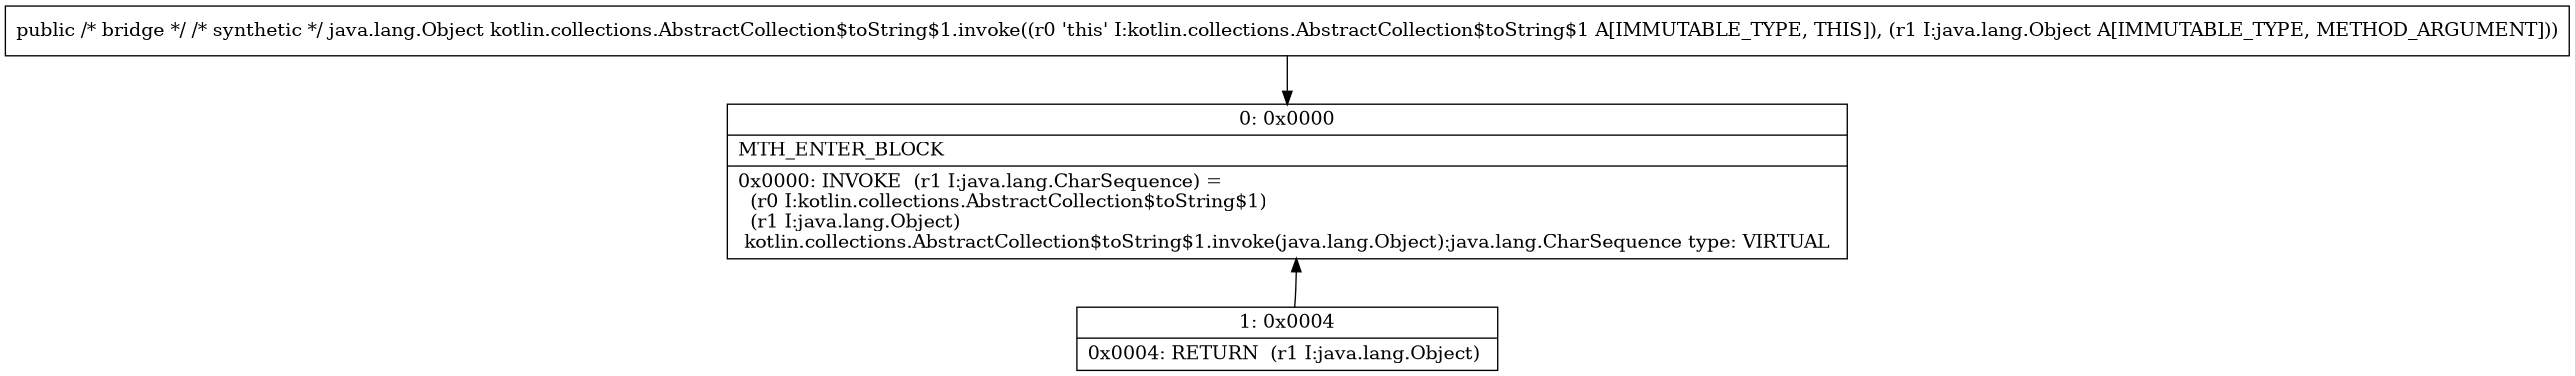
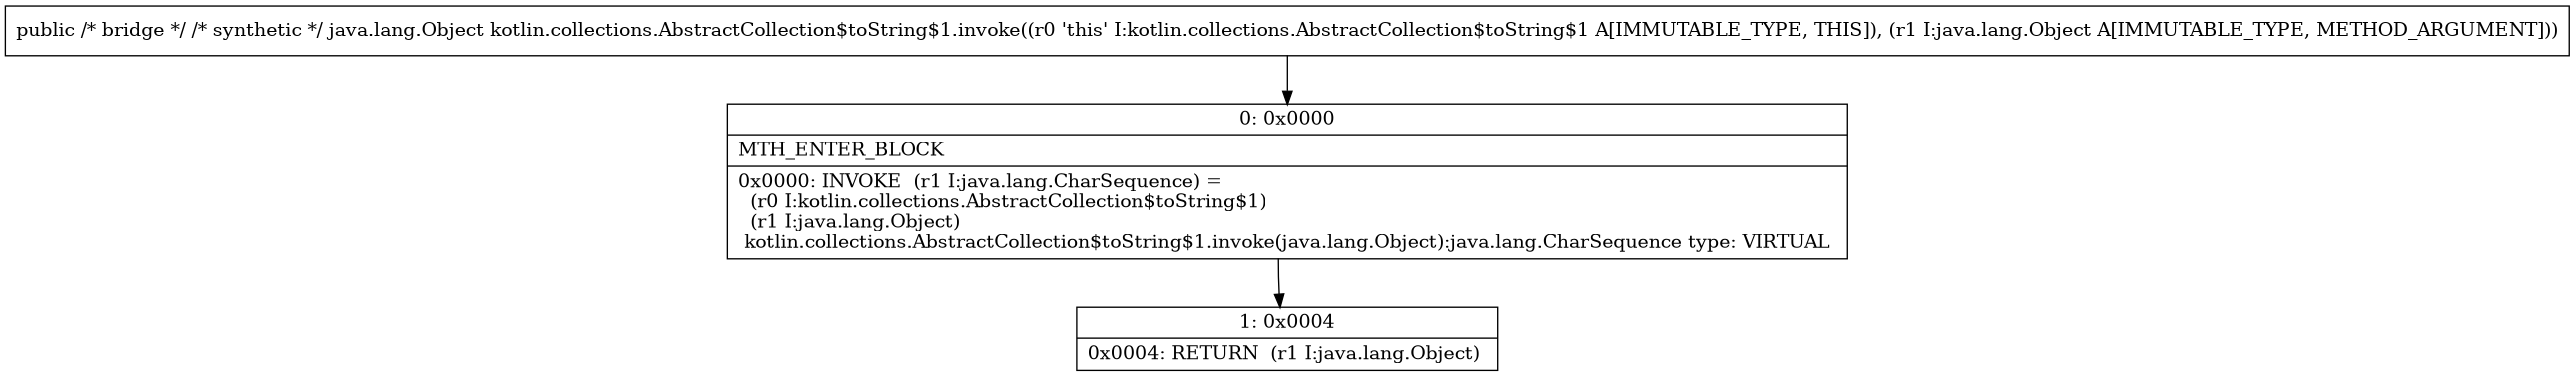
(1296, 290) -> (1278, 276)
